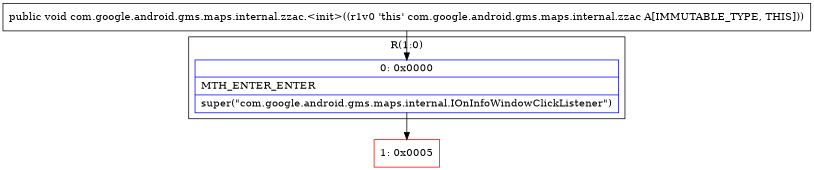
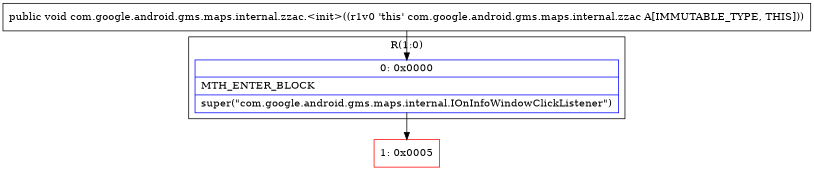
(258, 86) -> (258, 86)
